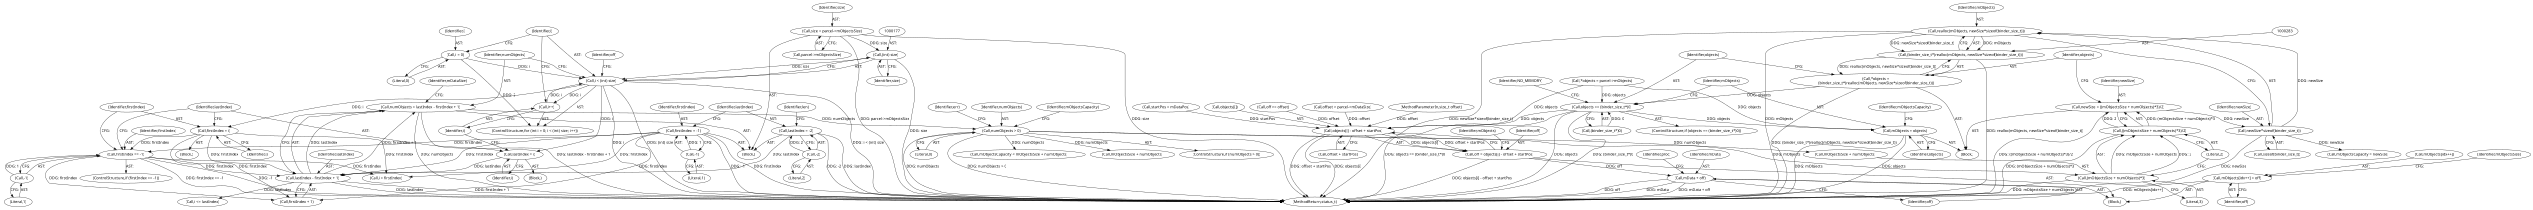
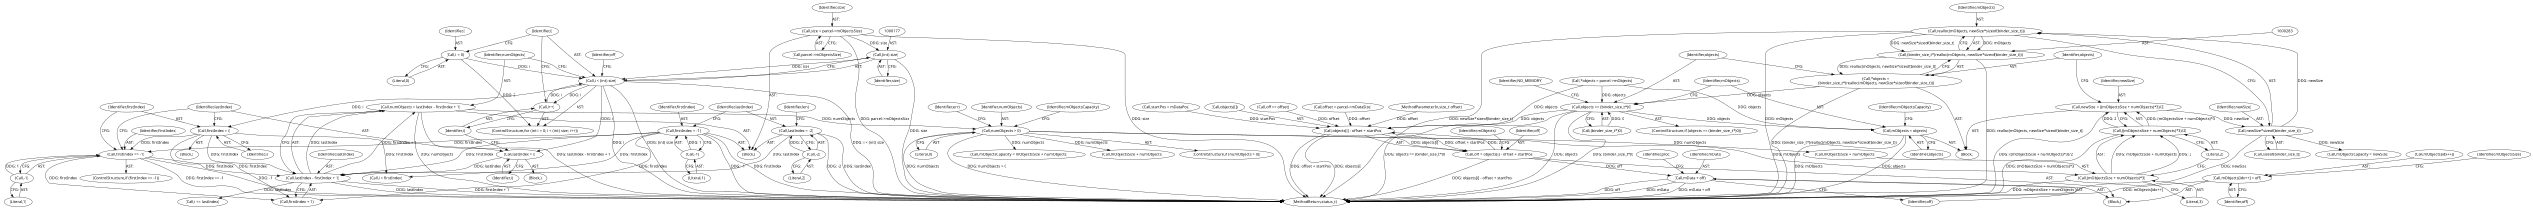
(448, 81) -> none
(1495, 143) -> (1495, 143)
(1338, 155) -> none
(260, 161) -> none
